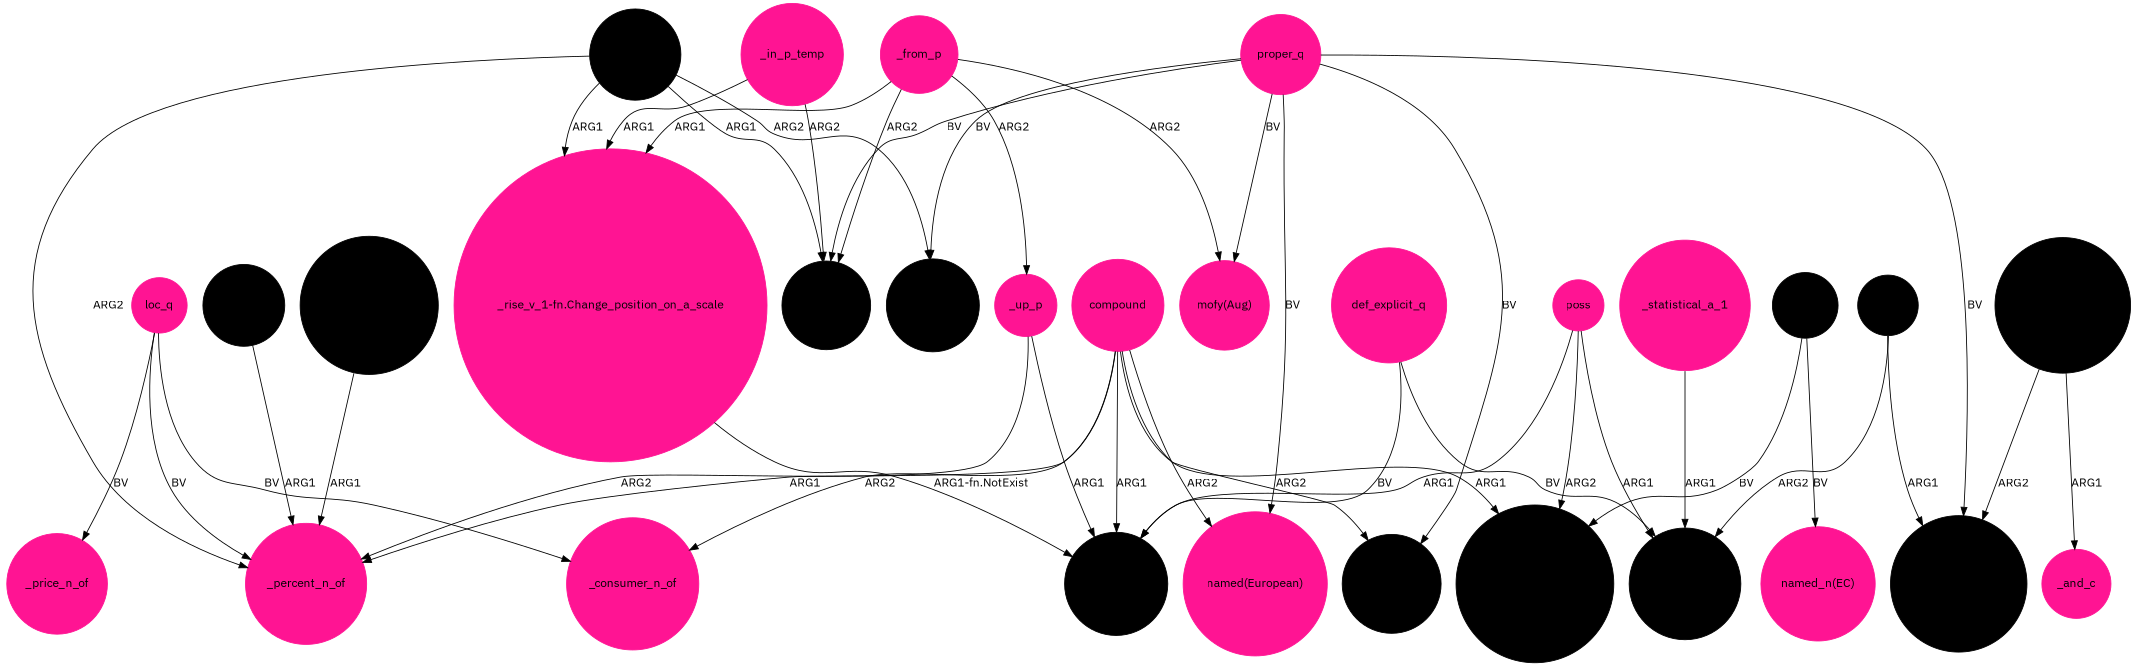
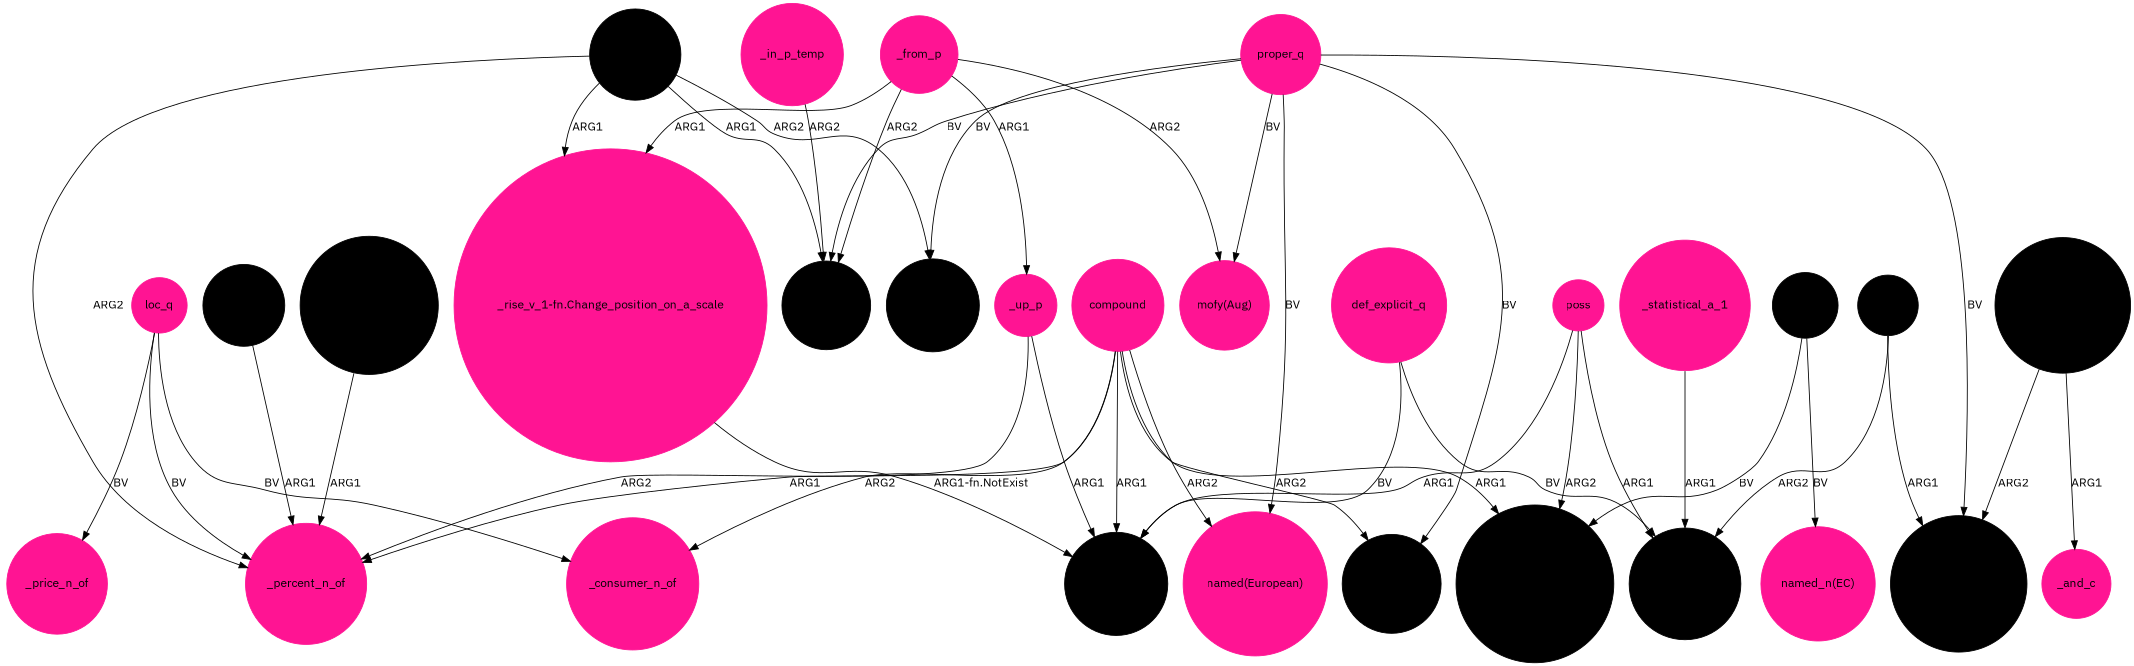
(674, 108) -> none
(1014, 127) -> (1014, 127)
